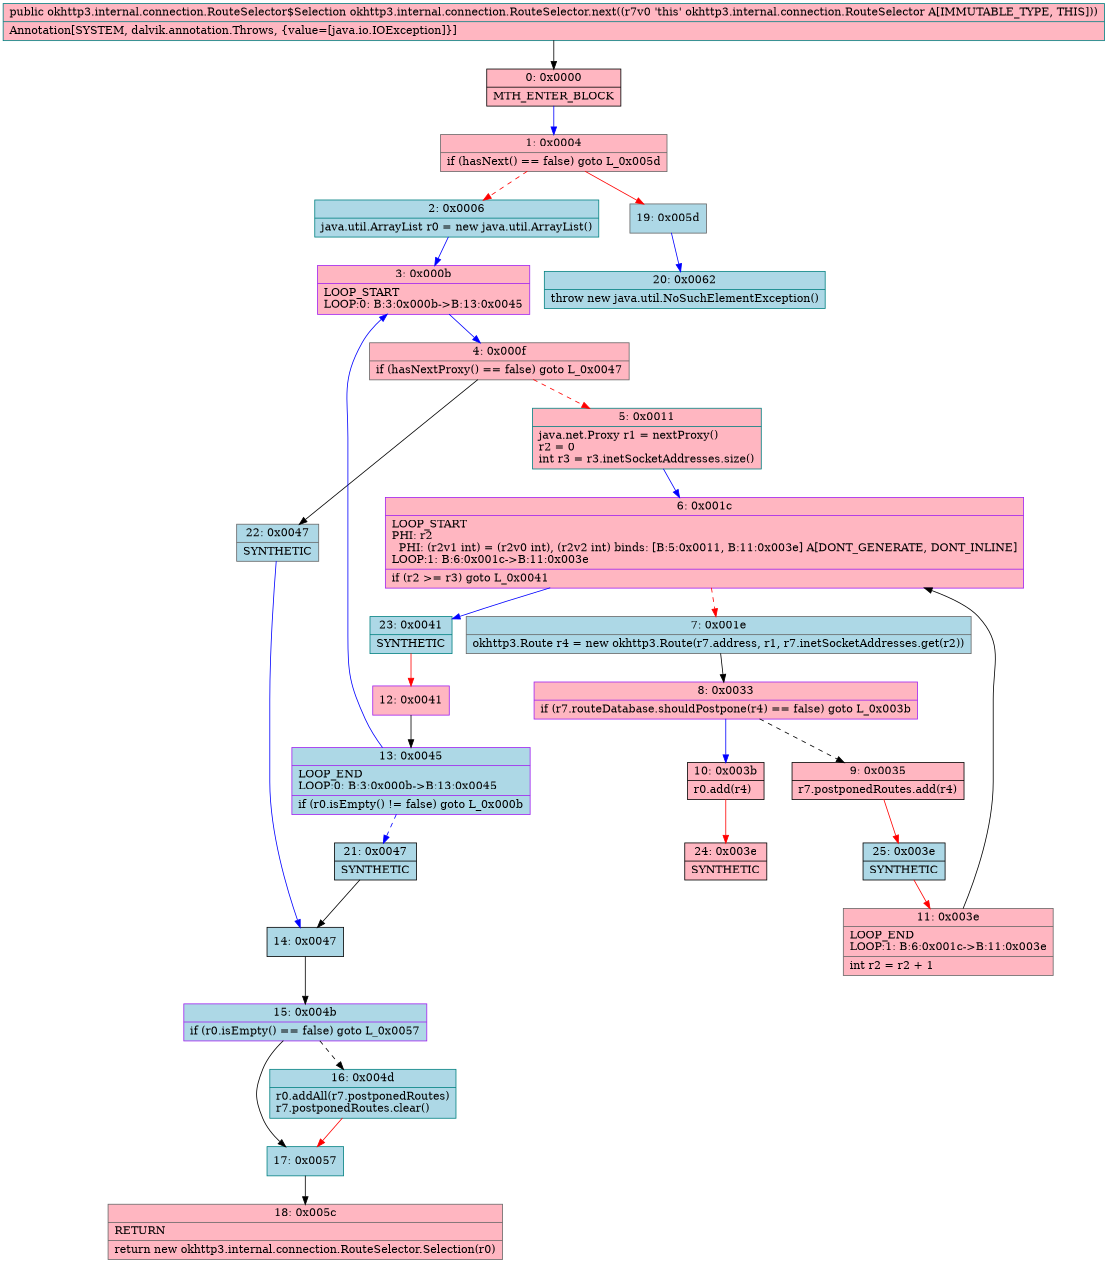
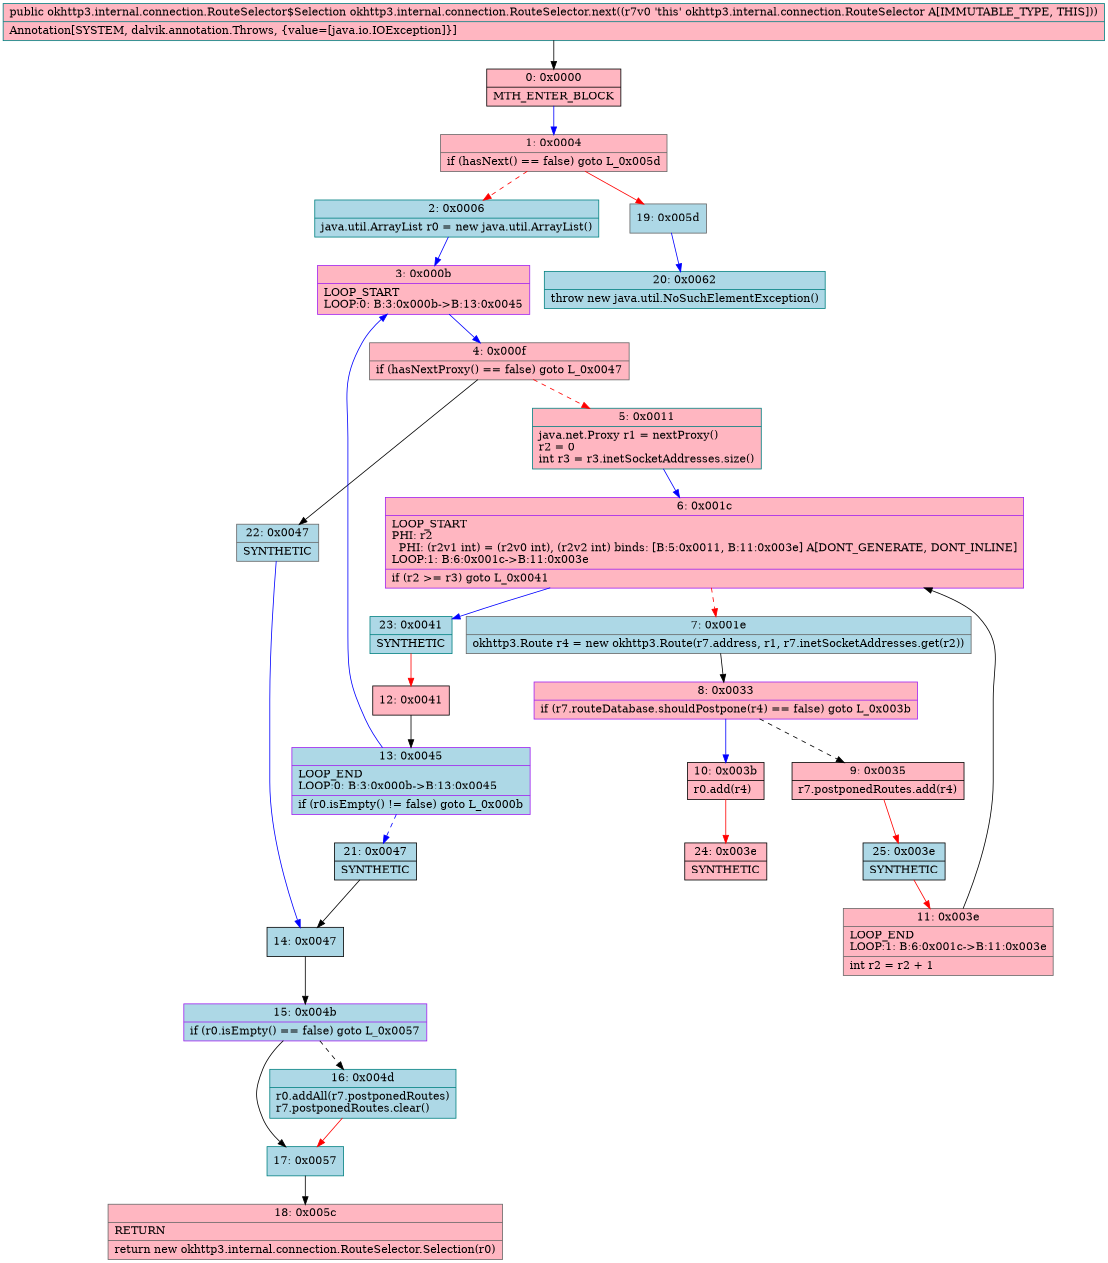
(411, 701) -> (411, 701)
